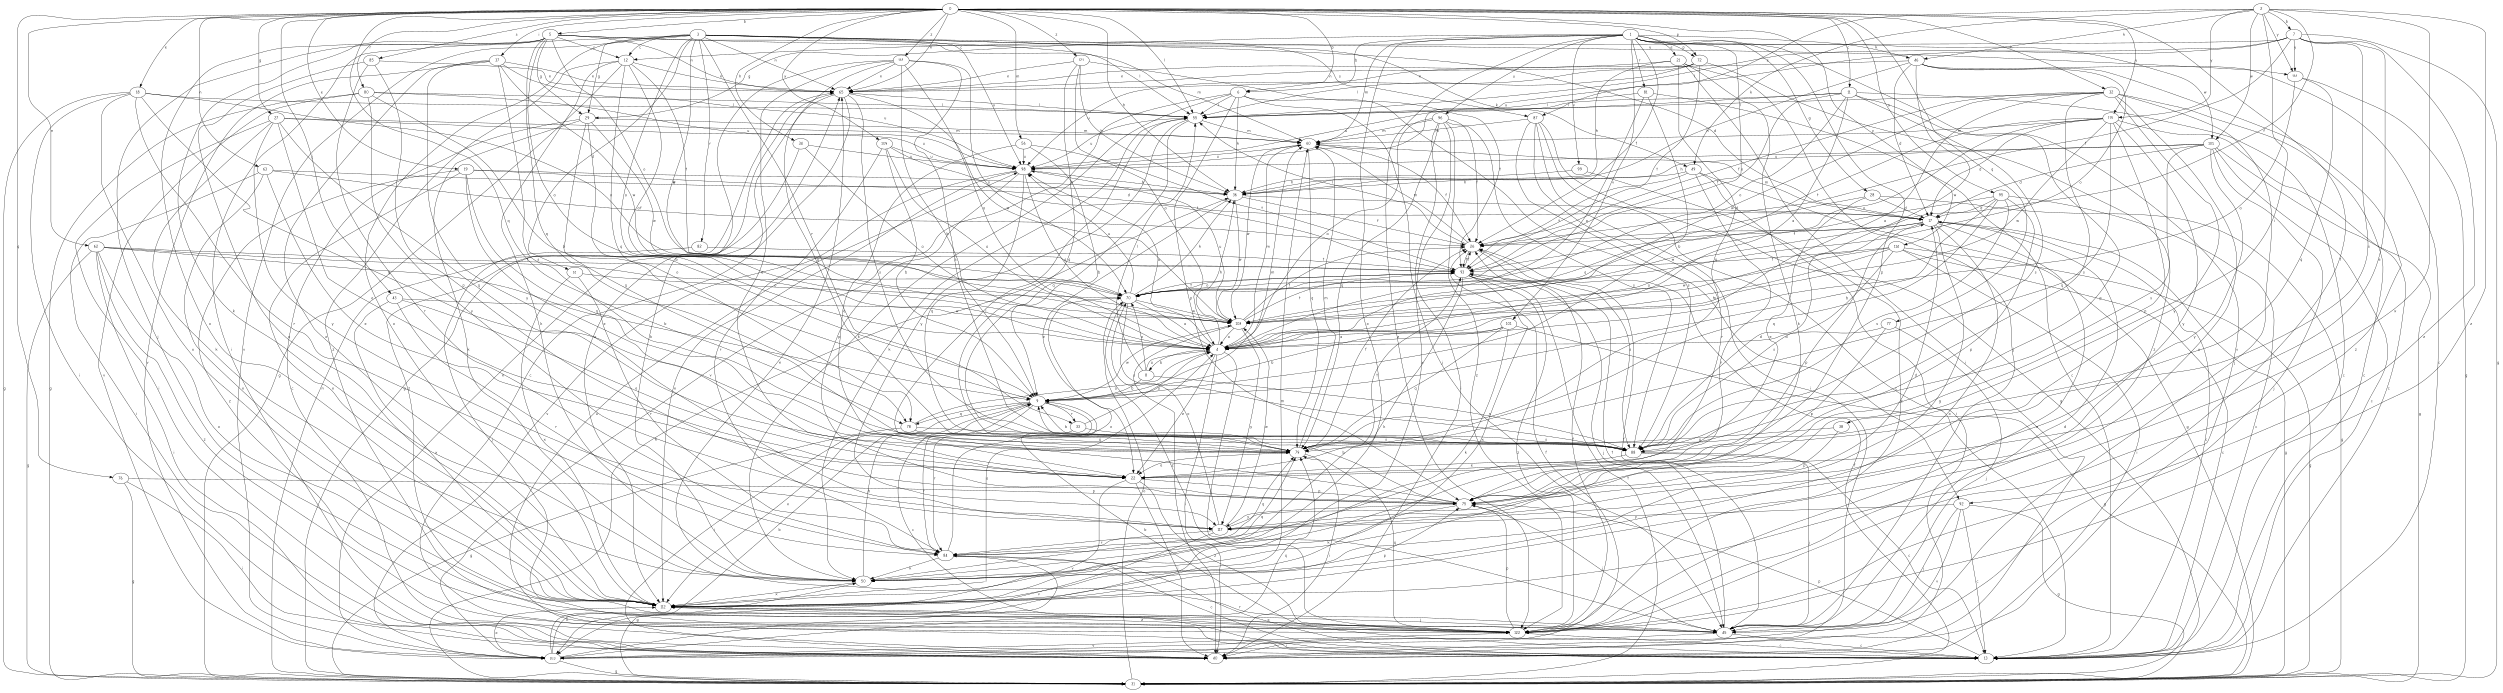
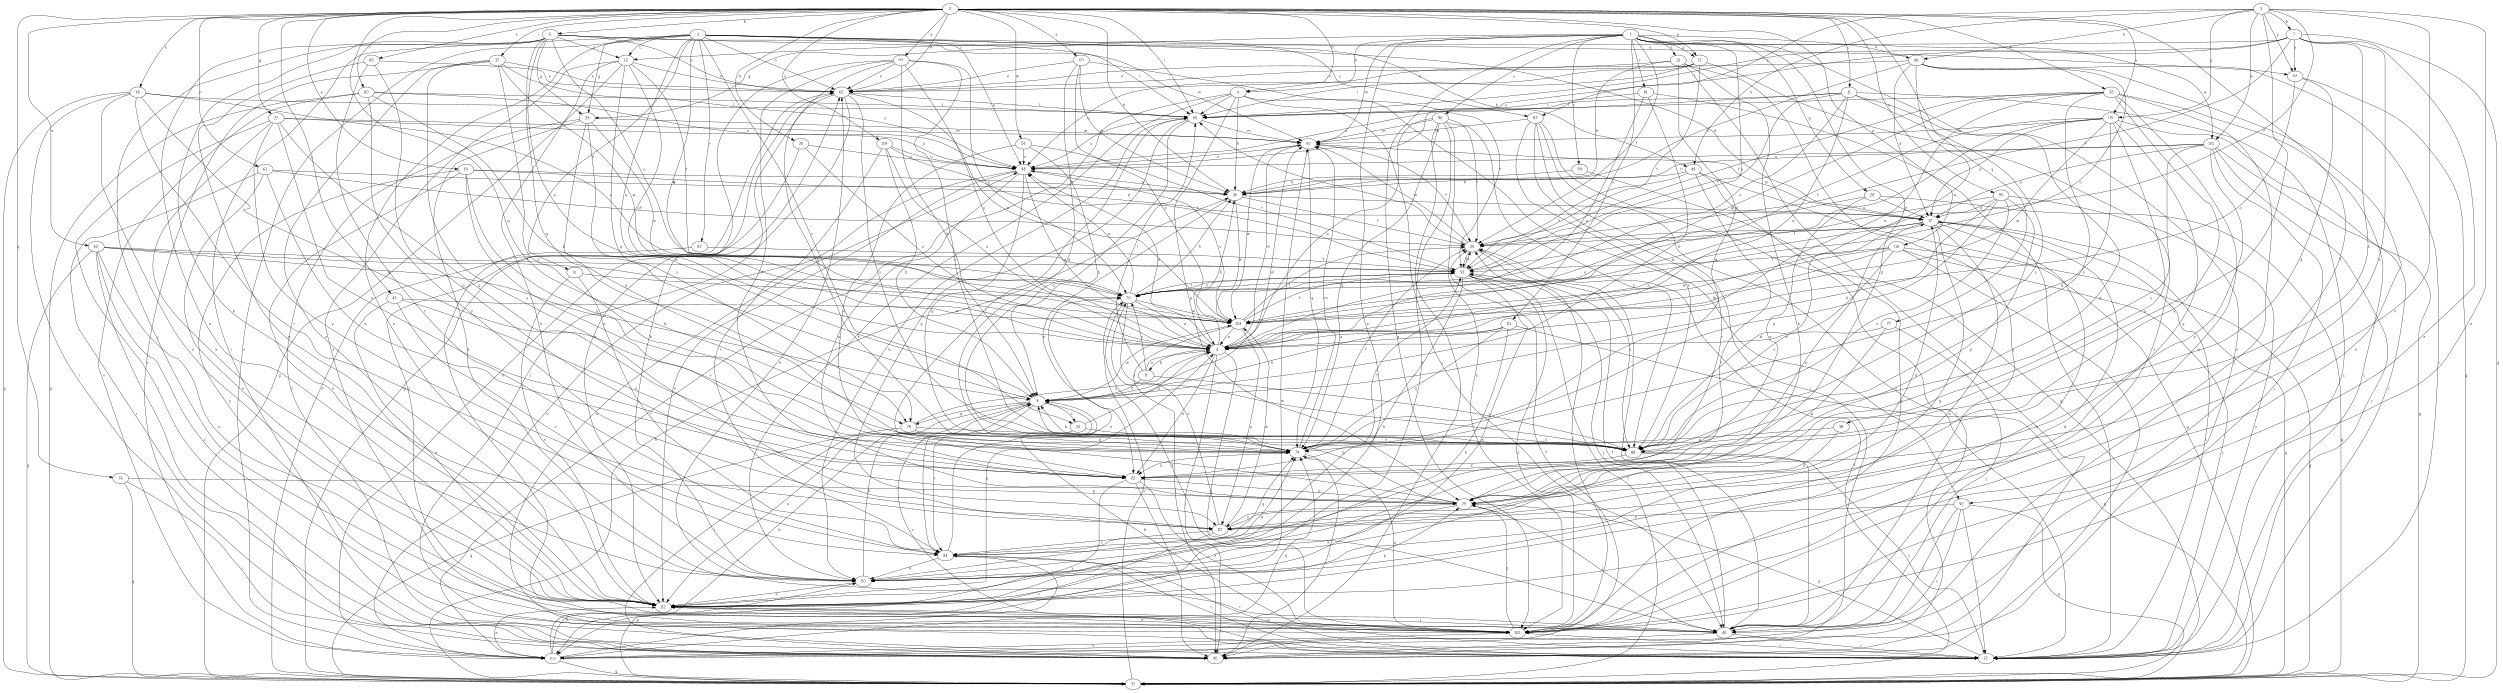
(1509, 324) -> (1509, 324)
